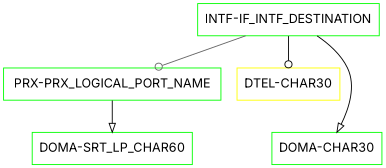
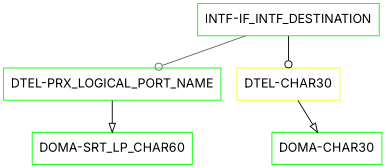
(350, 75) -> (305, 113)
(112, 84) -> (112, 84)
